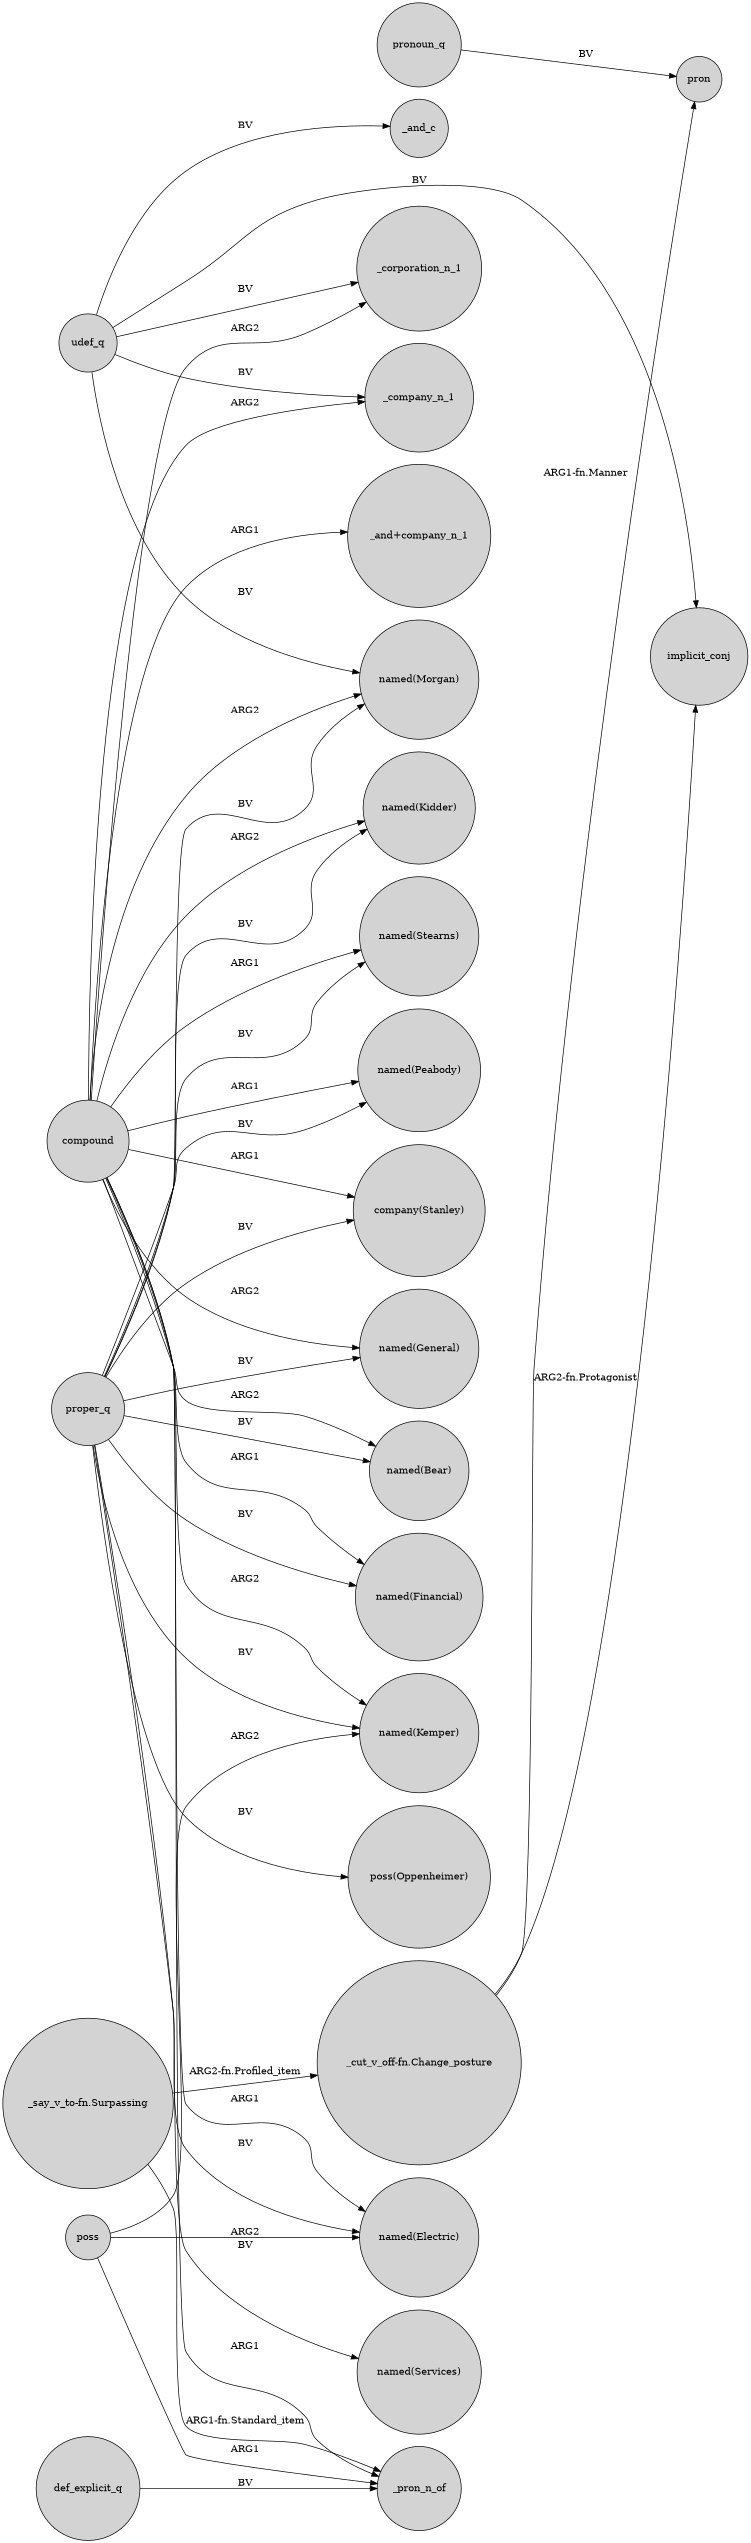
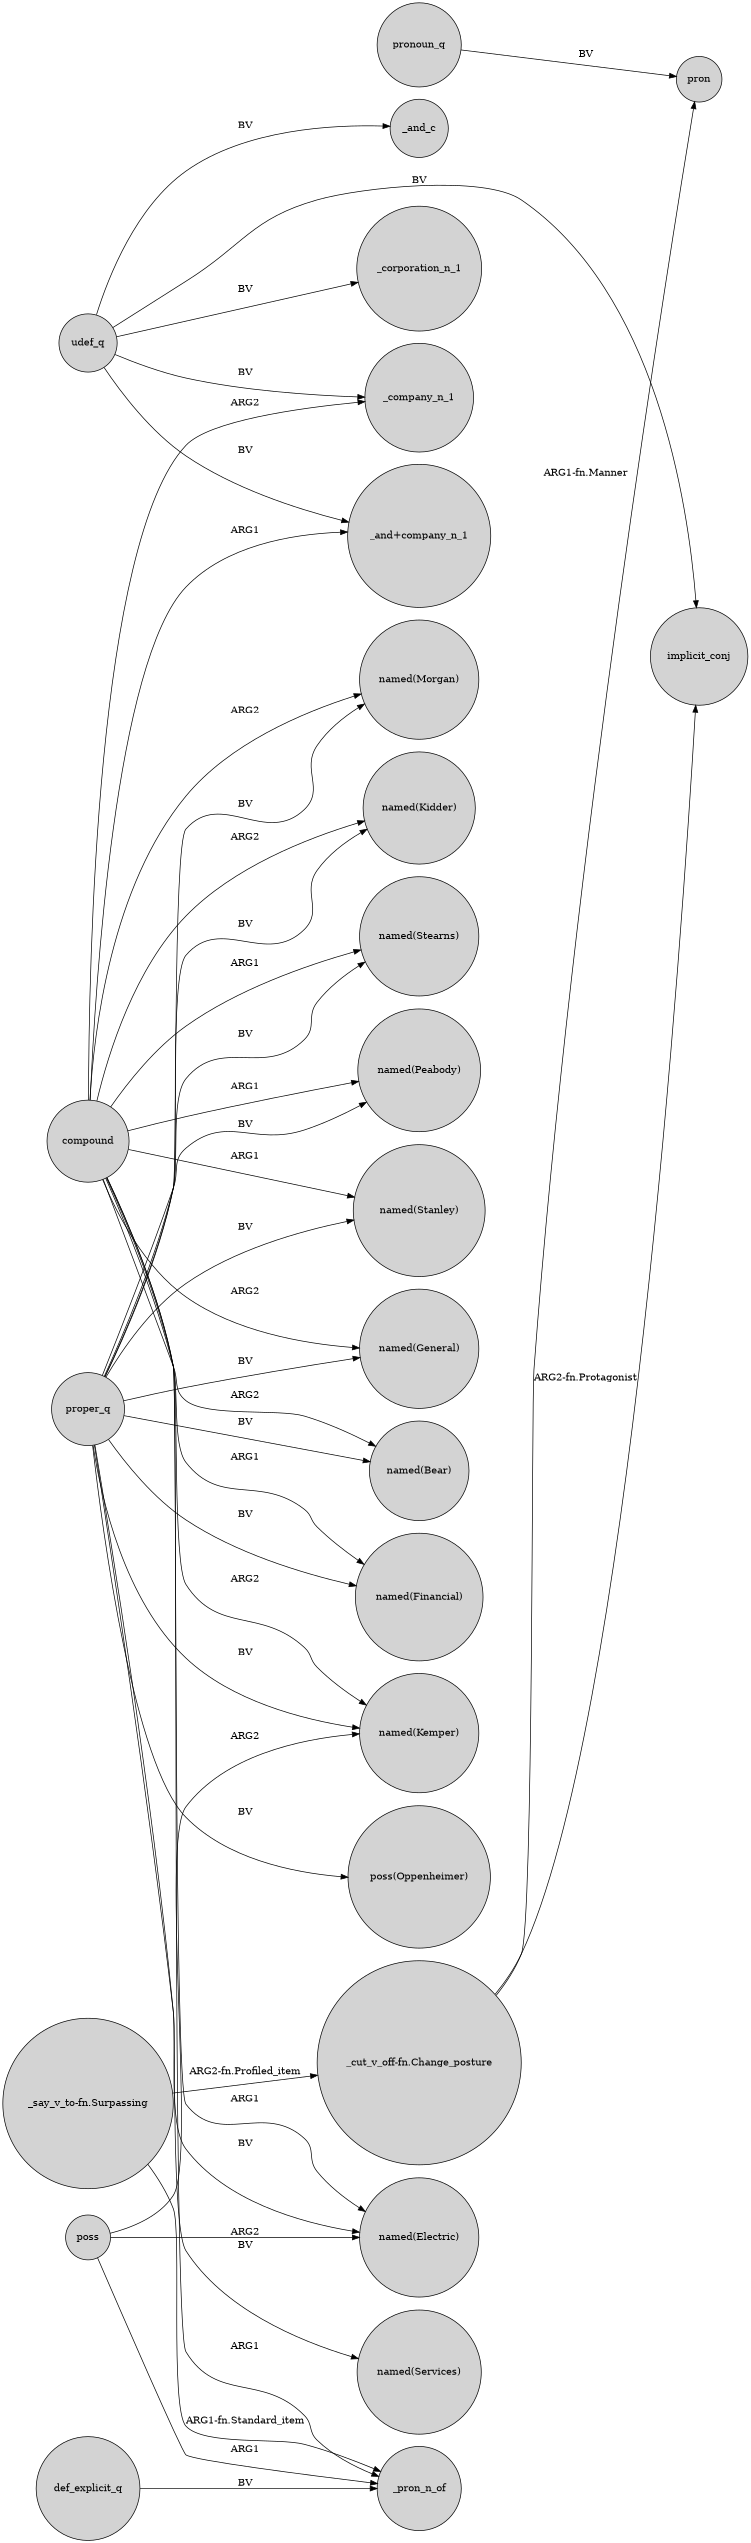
(165, 574) -> (206, 469)
(131, 637) -> none
(419, 1211) -> (419, 1211)
